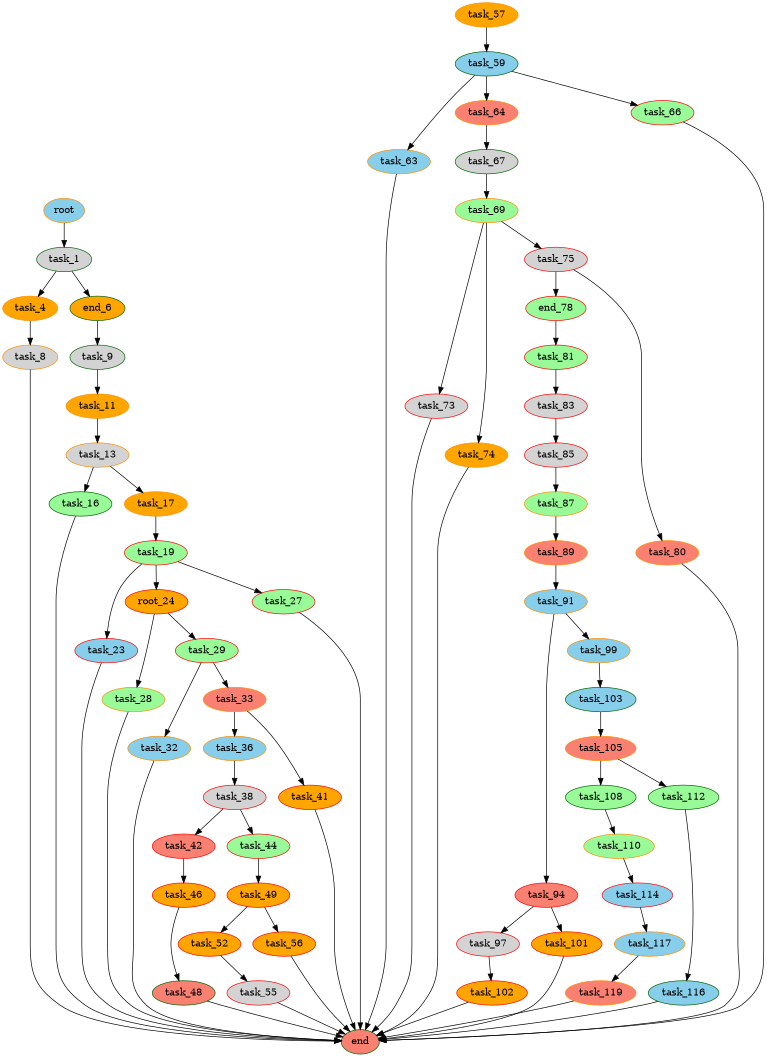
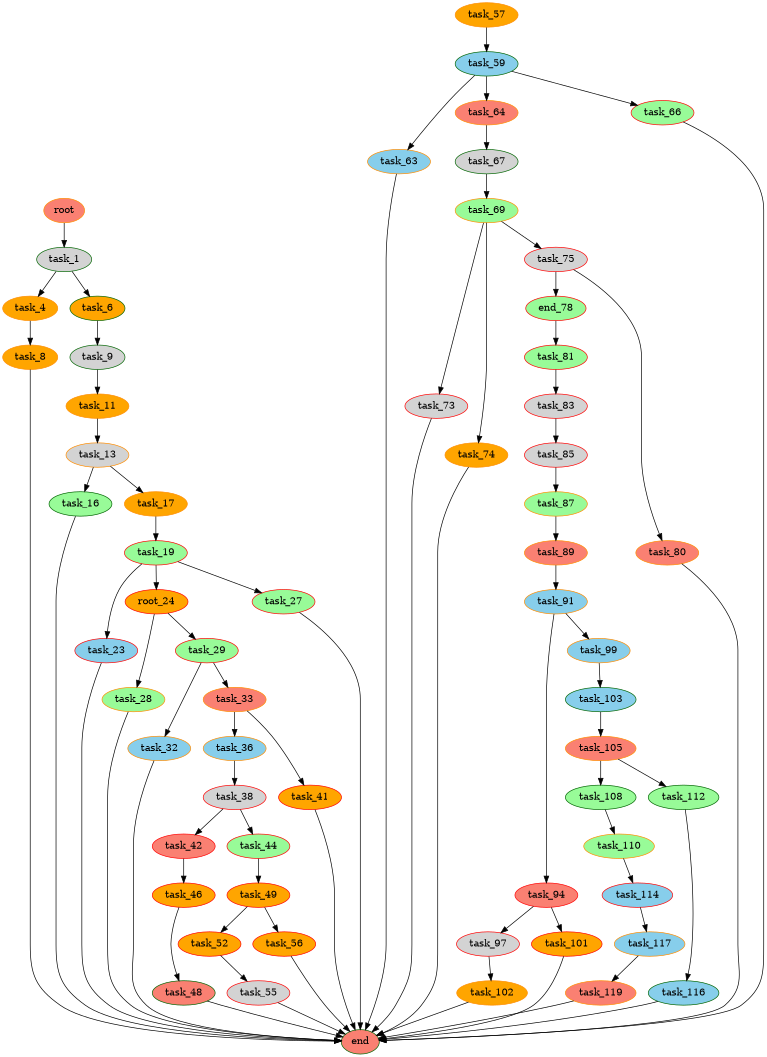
(64, 211) -> (64, 211)
(97, 308) -> (97, 308)
(30, 357) -> (30, 357)
(492, 993) -> (492, 993)
